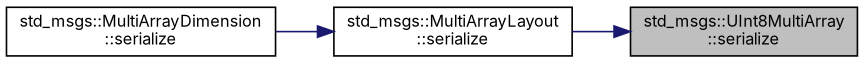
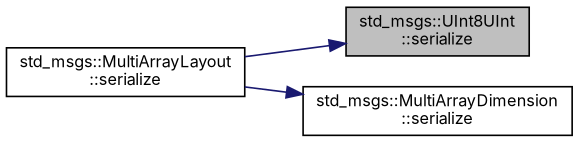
(296, 32) -> (266, 90)
(744, 32) -> (438, 32)
